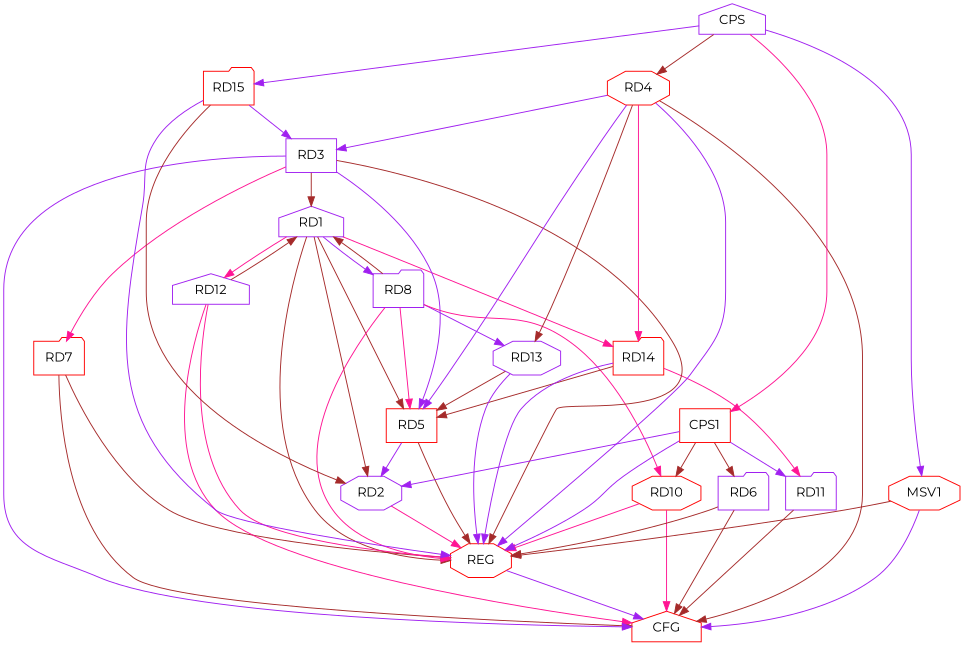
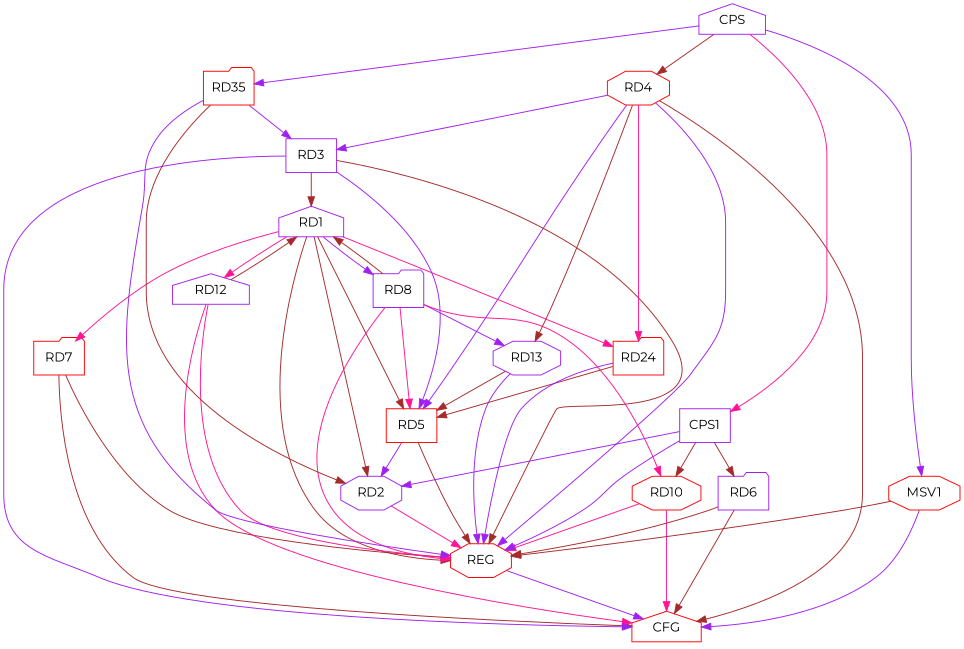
(229, 88) -> (229, 88)
(164, 233) -> (173, 269)
(638, 358) -> (638, 358)
(705, 426) -> (705, 426)
(811, 493) -> none
